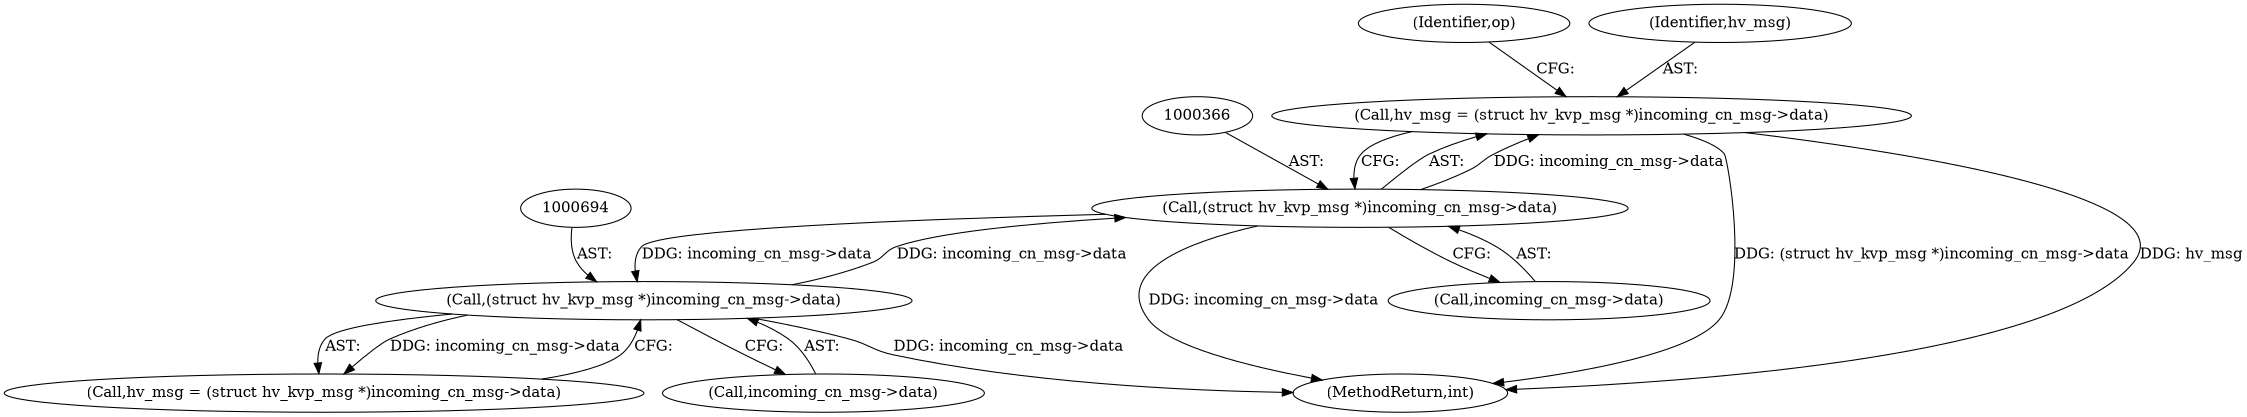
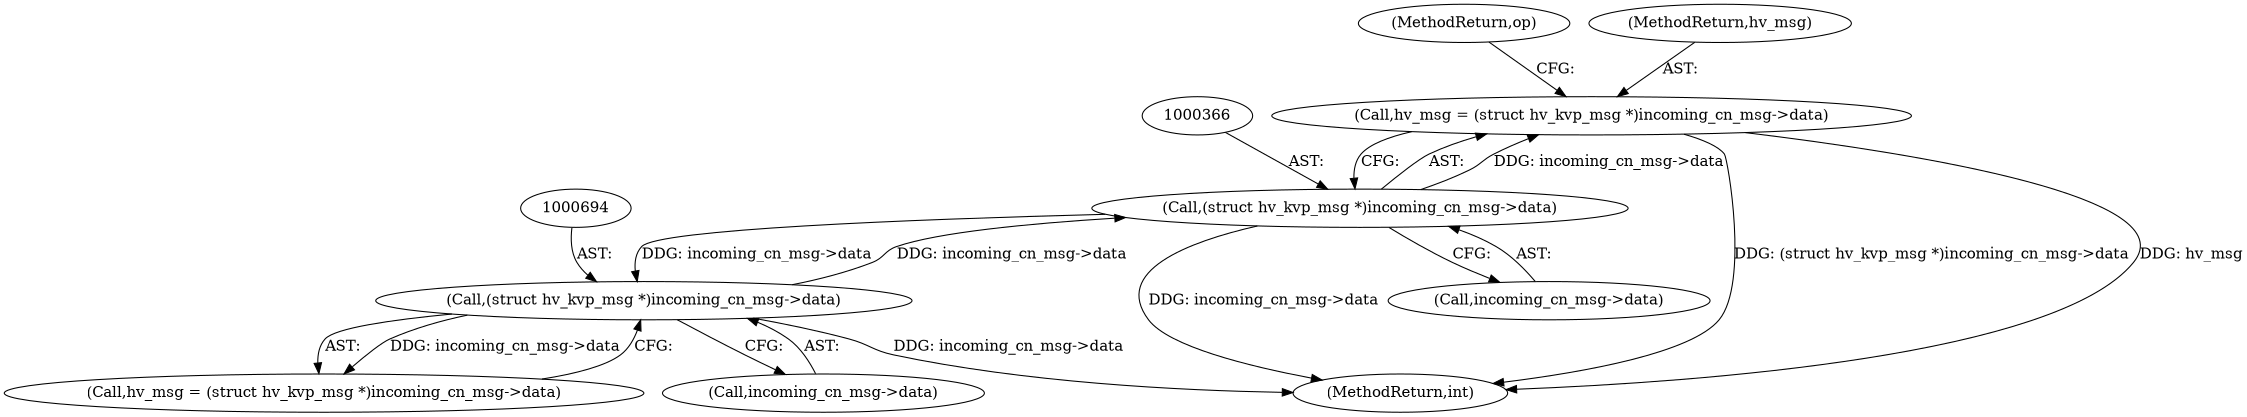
(1464, 23) -> (1464, 23)
(1720, 23) -> (1720, 23)
